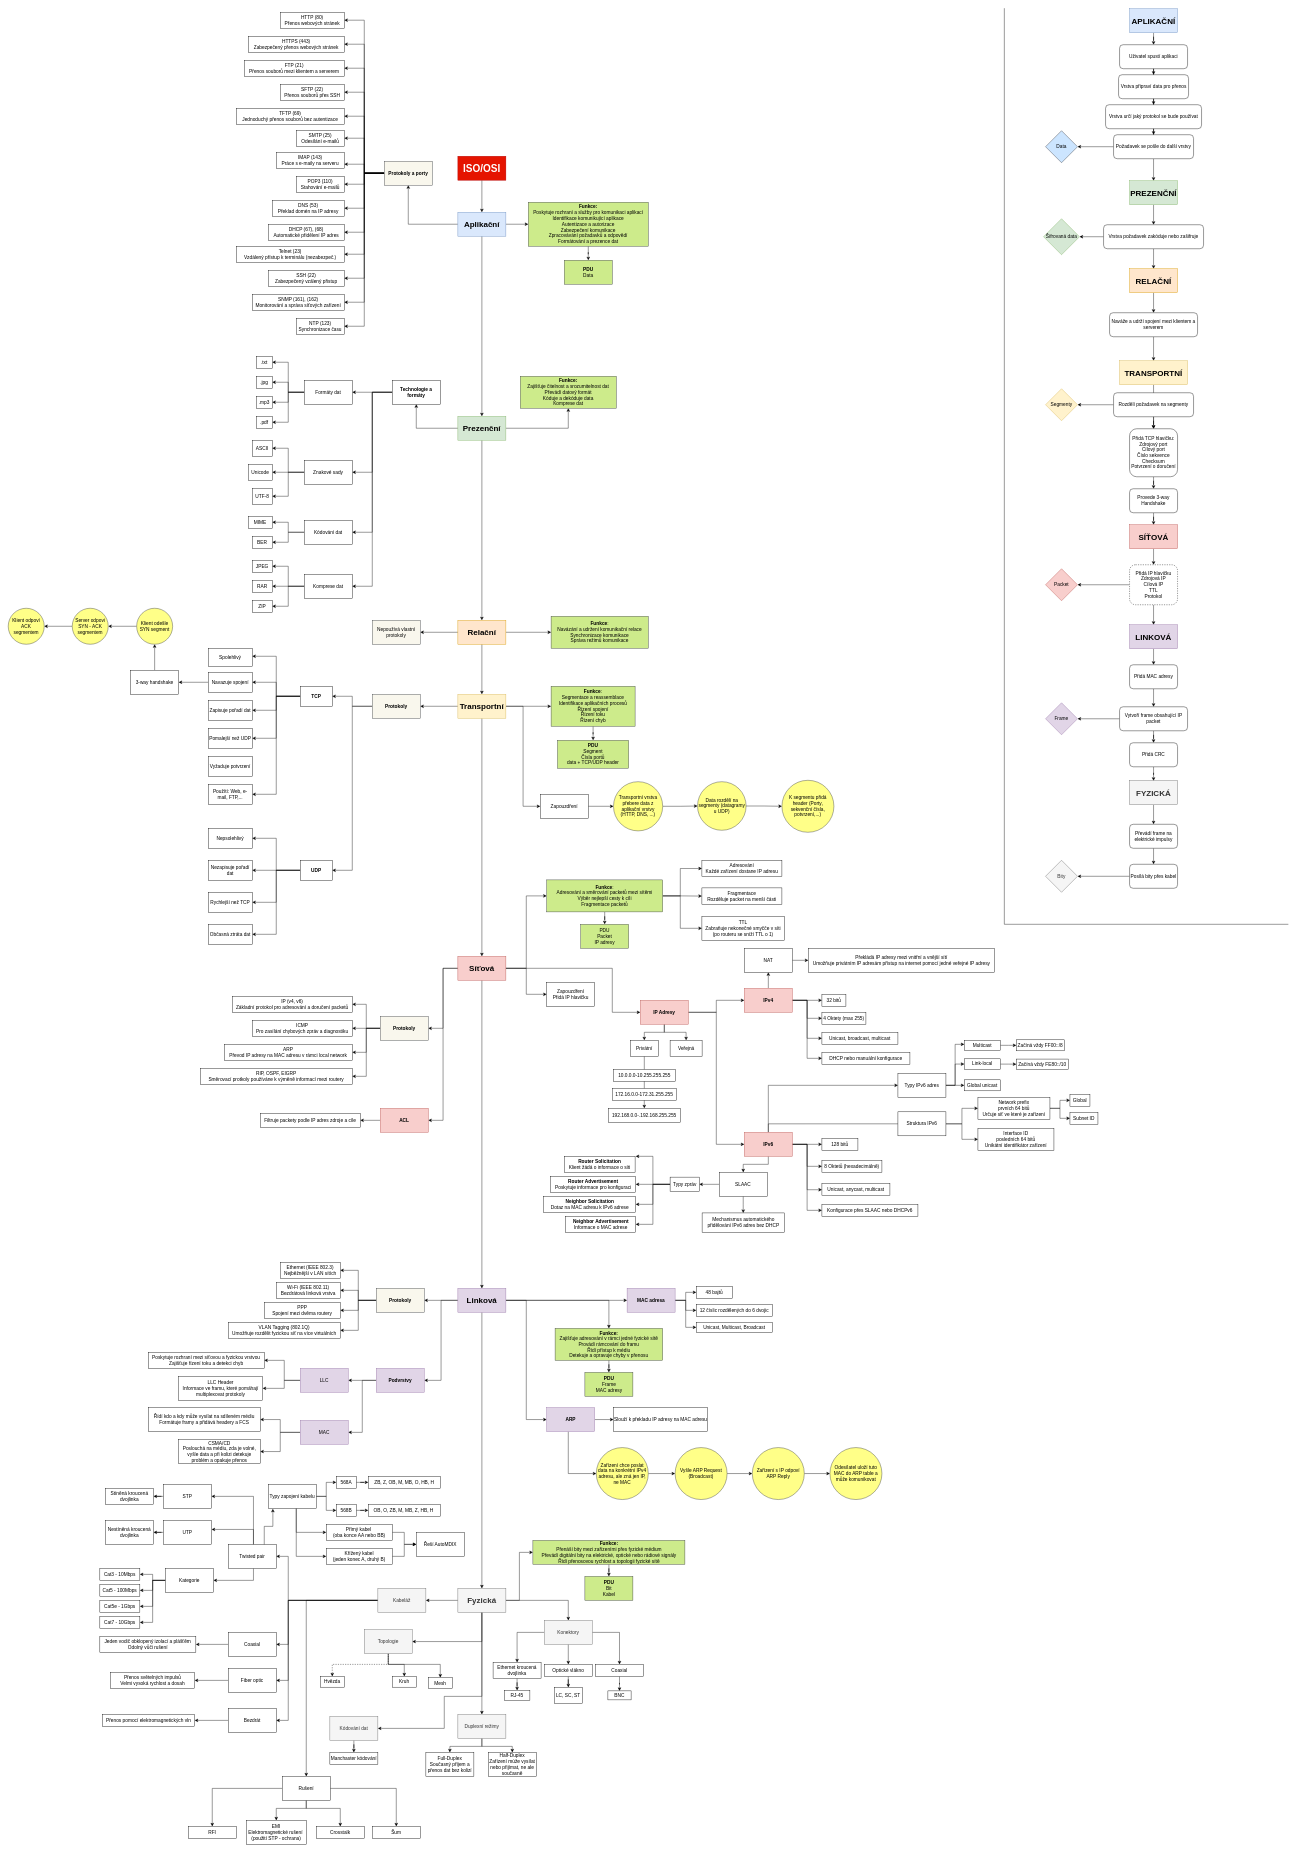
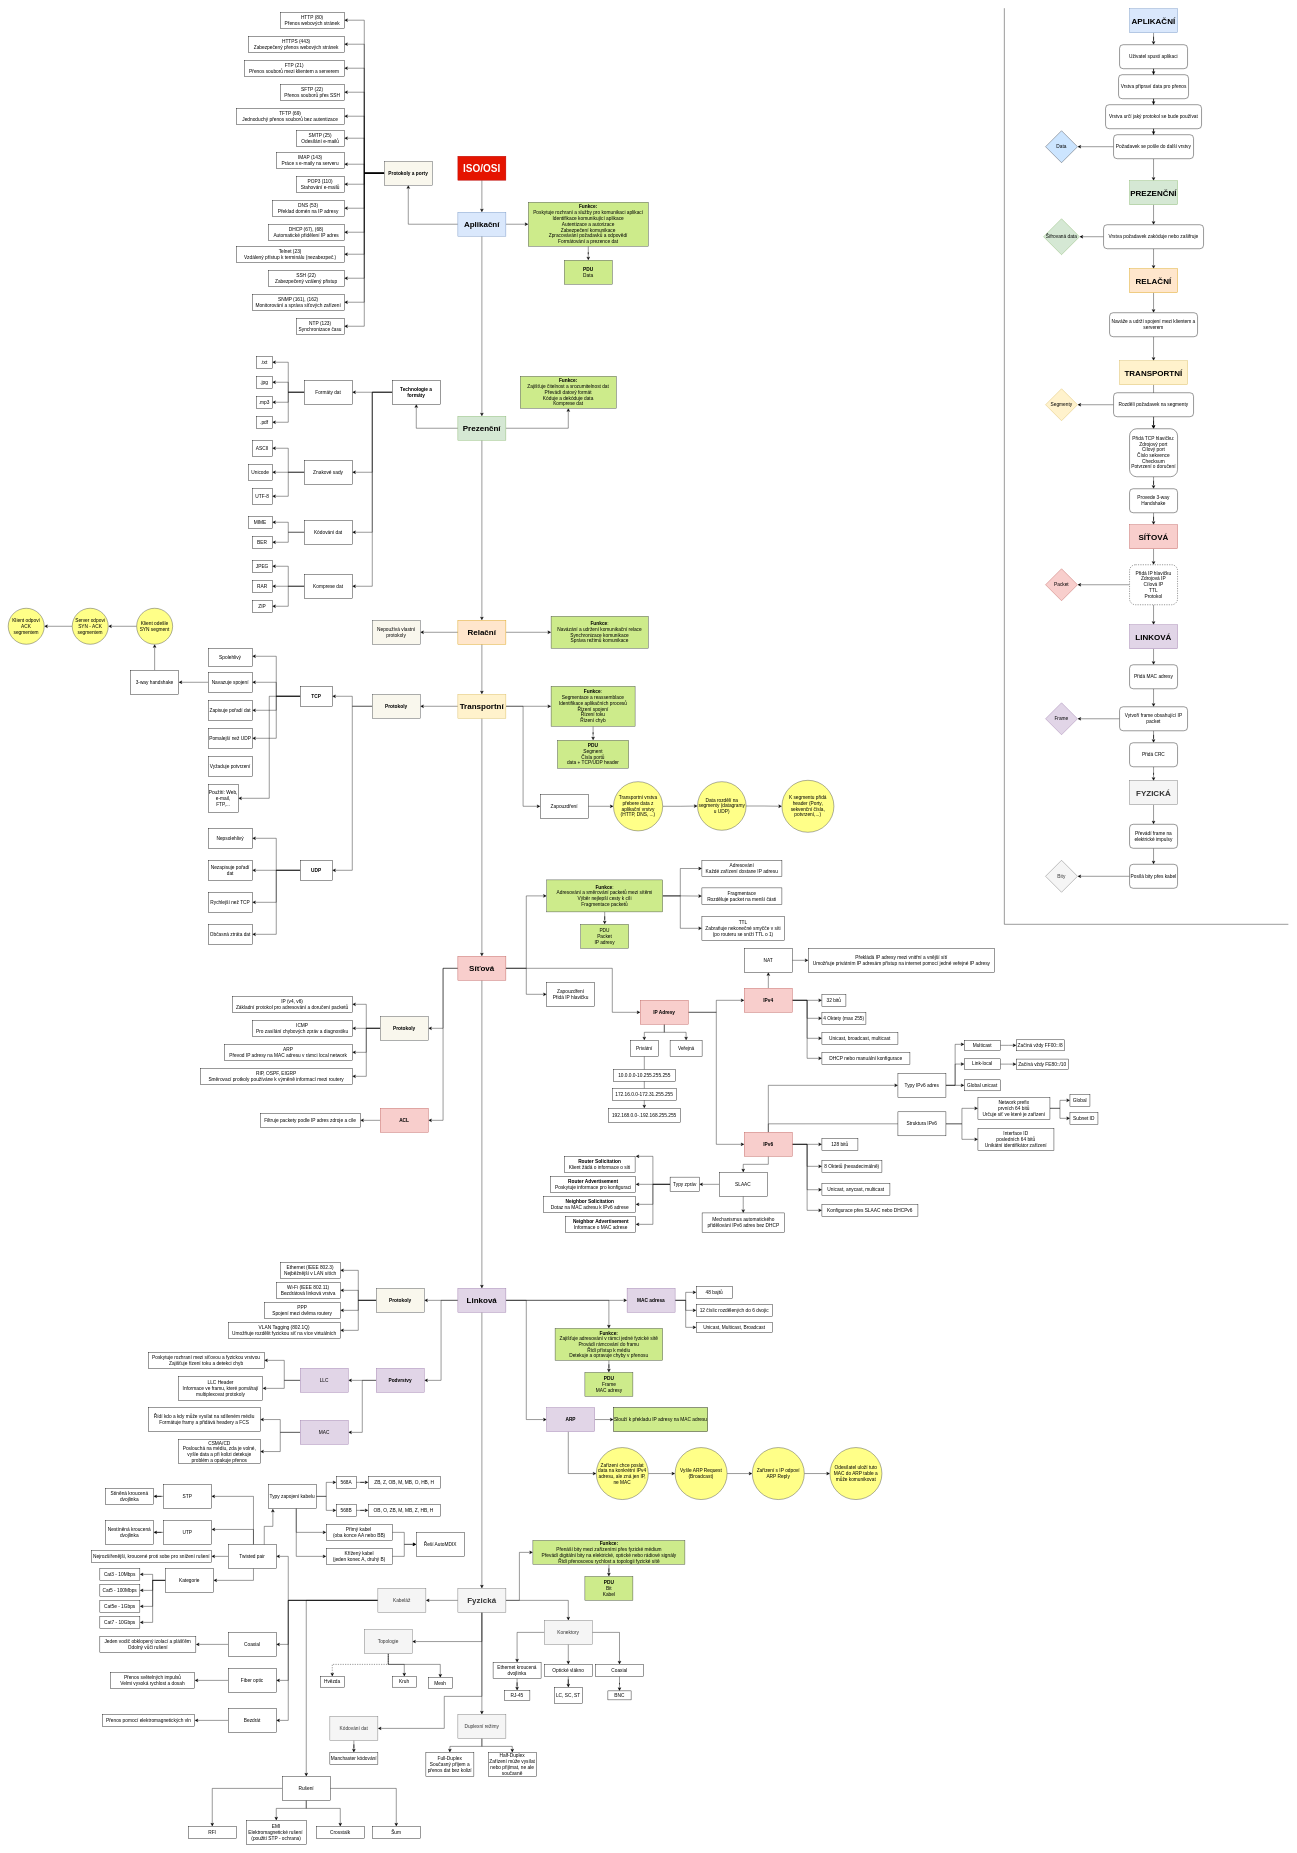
(230, 794) -> (223, 798)
(661, 1419) -> (661, 1419)
none -> (151, 1556)
none -> (215, 1556)
